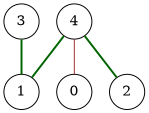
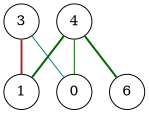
none -> (44, 52)
(22, 57) -> (22, 57)
(74, 57) -> (74, 57)
(127, 92) -> (127, 92)
